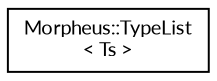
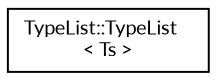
(108, 40) -> (108, 40)
